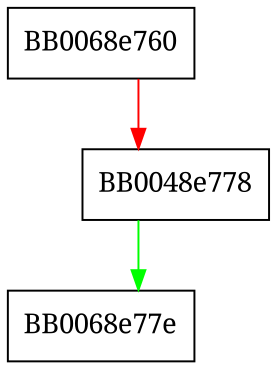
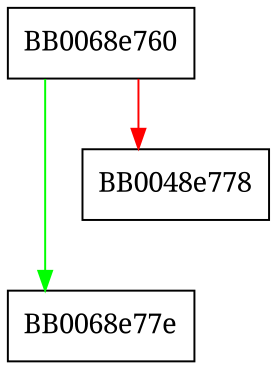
(138, 245) -> (45, 175)
